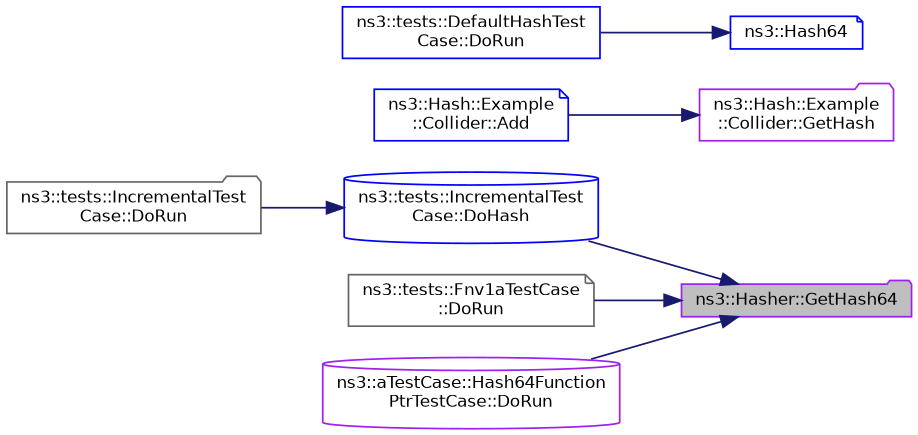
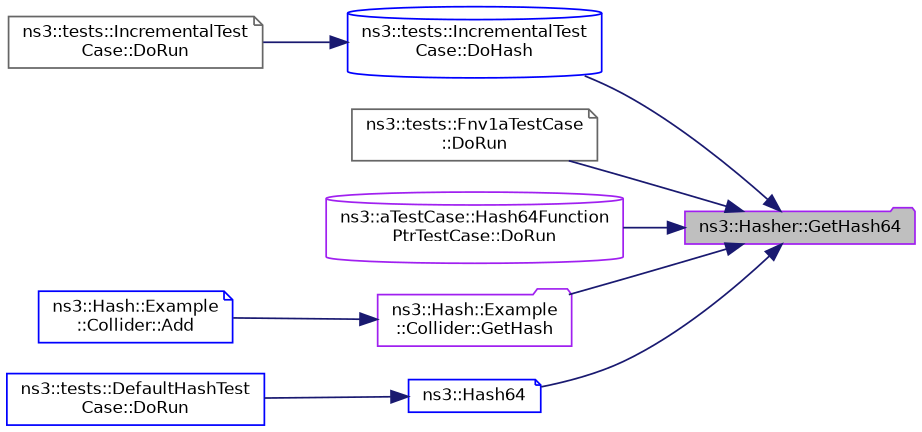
(134, 208) -> (136, 42)
none -> (648, 272)
none -> (665, 338)
